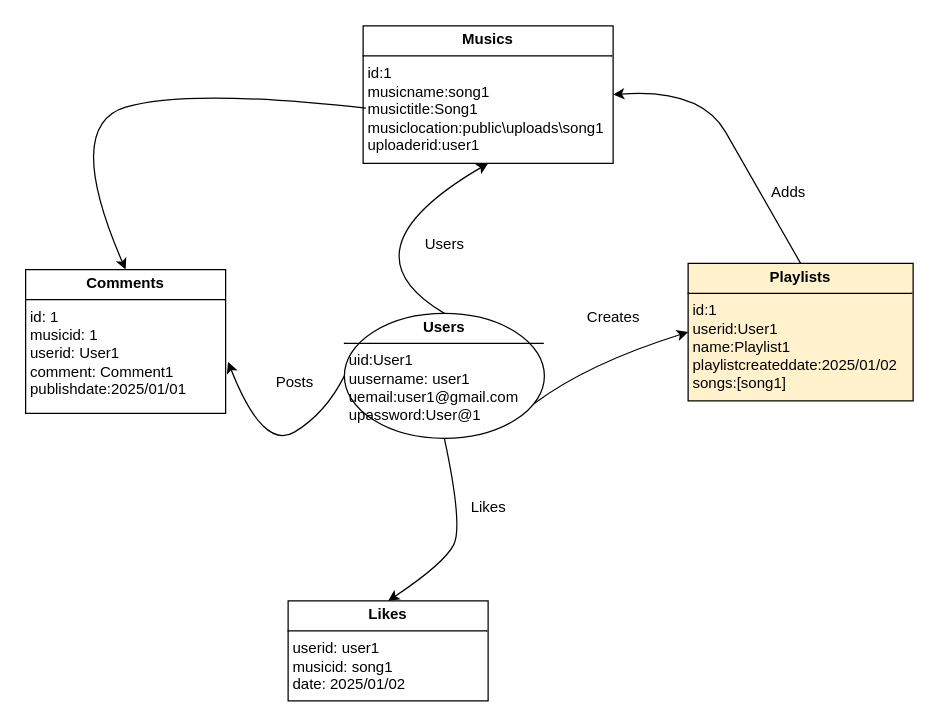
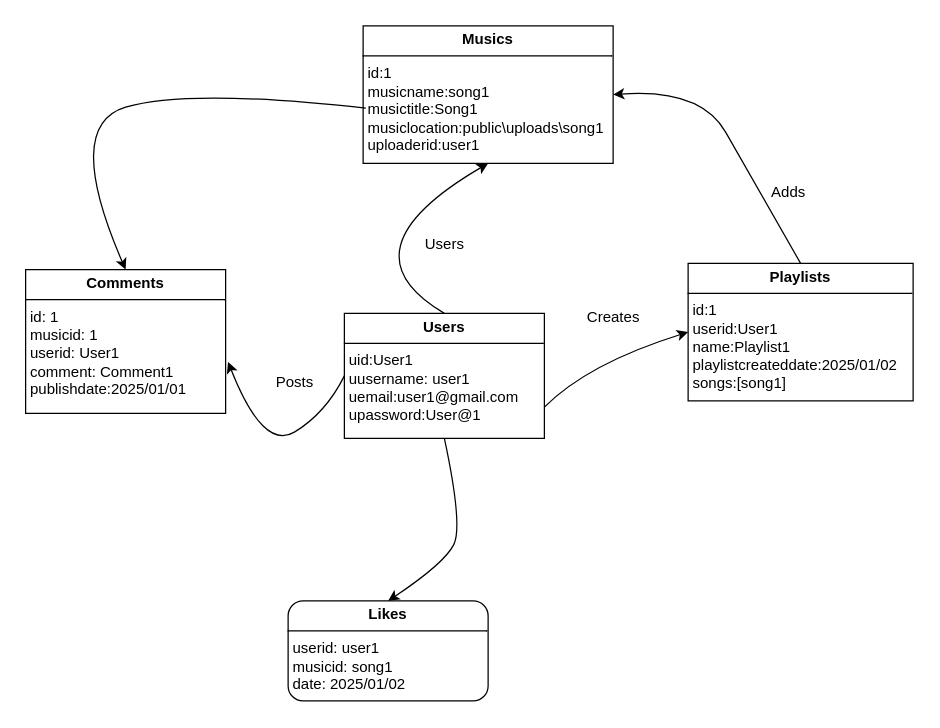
(801, 332) -> (801, 332)
(444, 376) -> (444, 376)
(488, 507) -> none
(388, 651) -> (388, 651)
